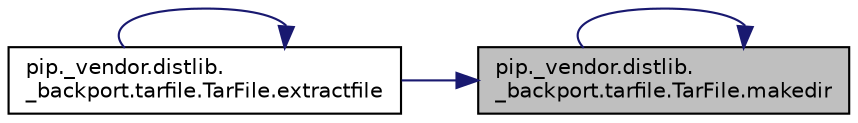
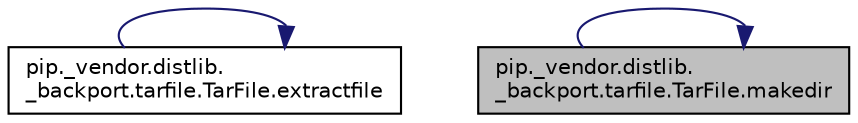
(429, 80) -> none
